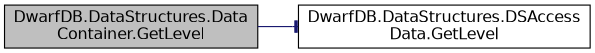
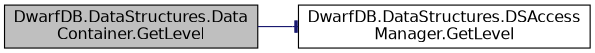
(444, 27) -> (444, 27)
